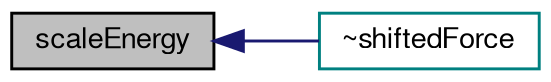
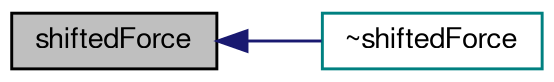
(113, 41) -> (114, 41)
